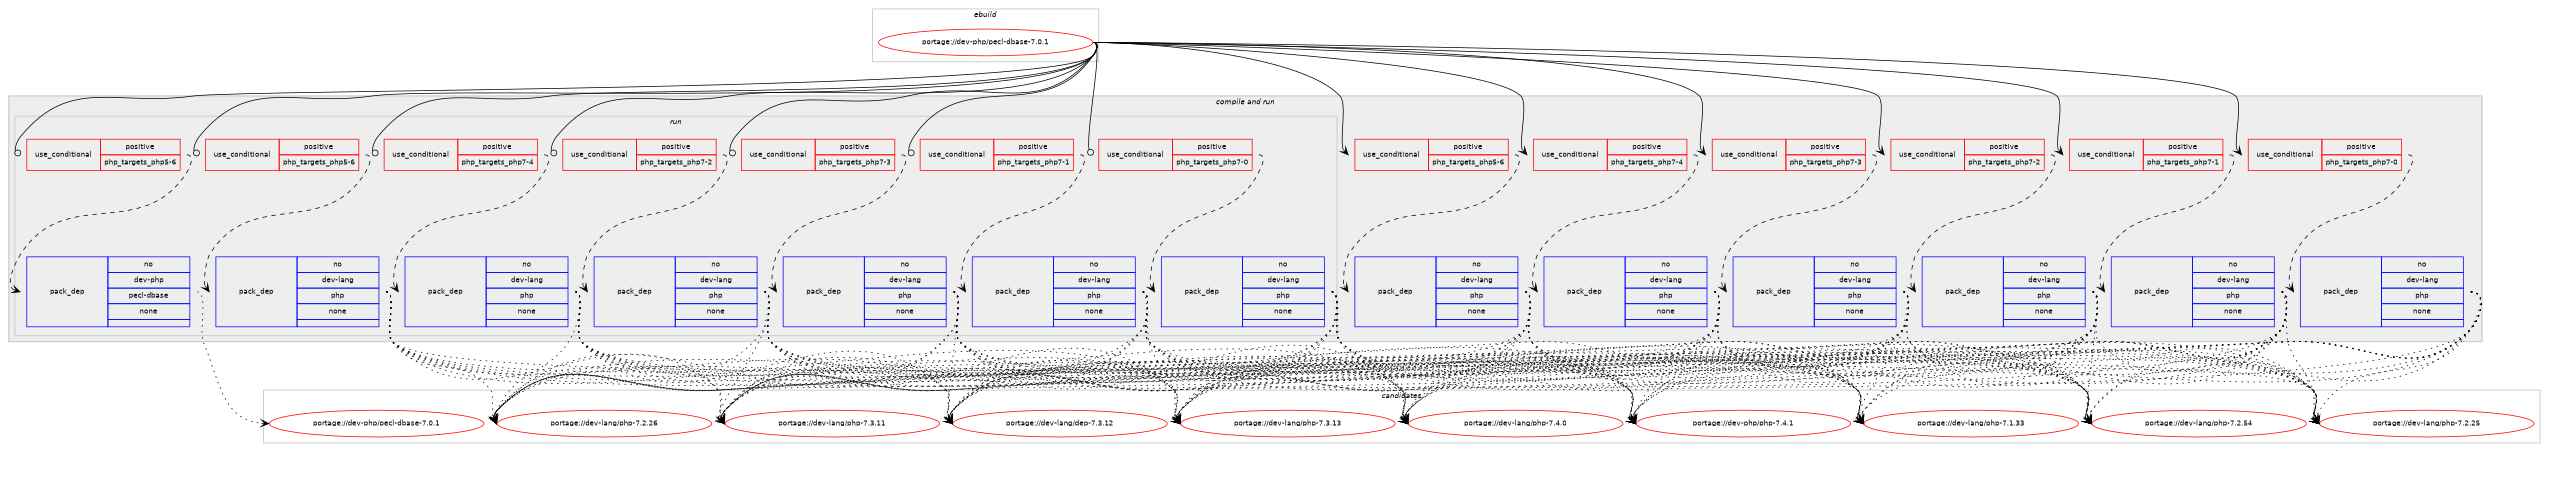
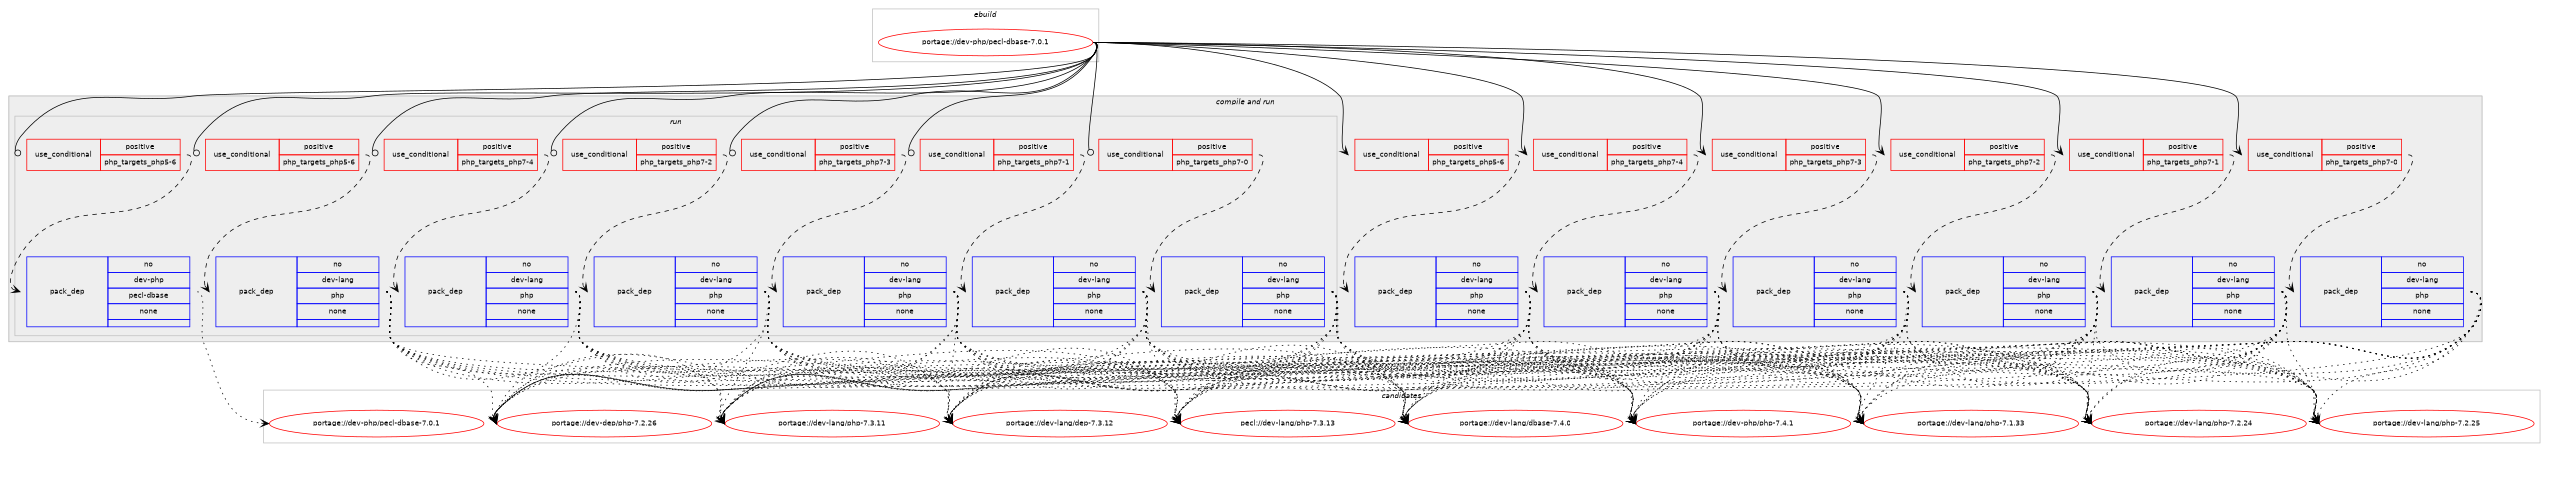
(604, 424) -> (604, 424)
(1288, 424) -> (1288, 424)
(1516, 424) -> (1516, 424)
(2199, 424) -> (2199, 424)
